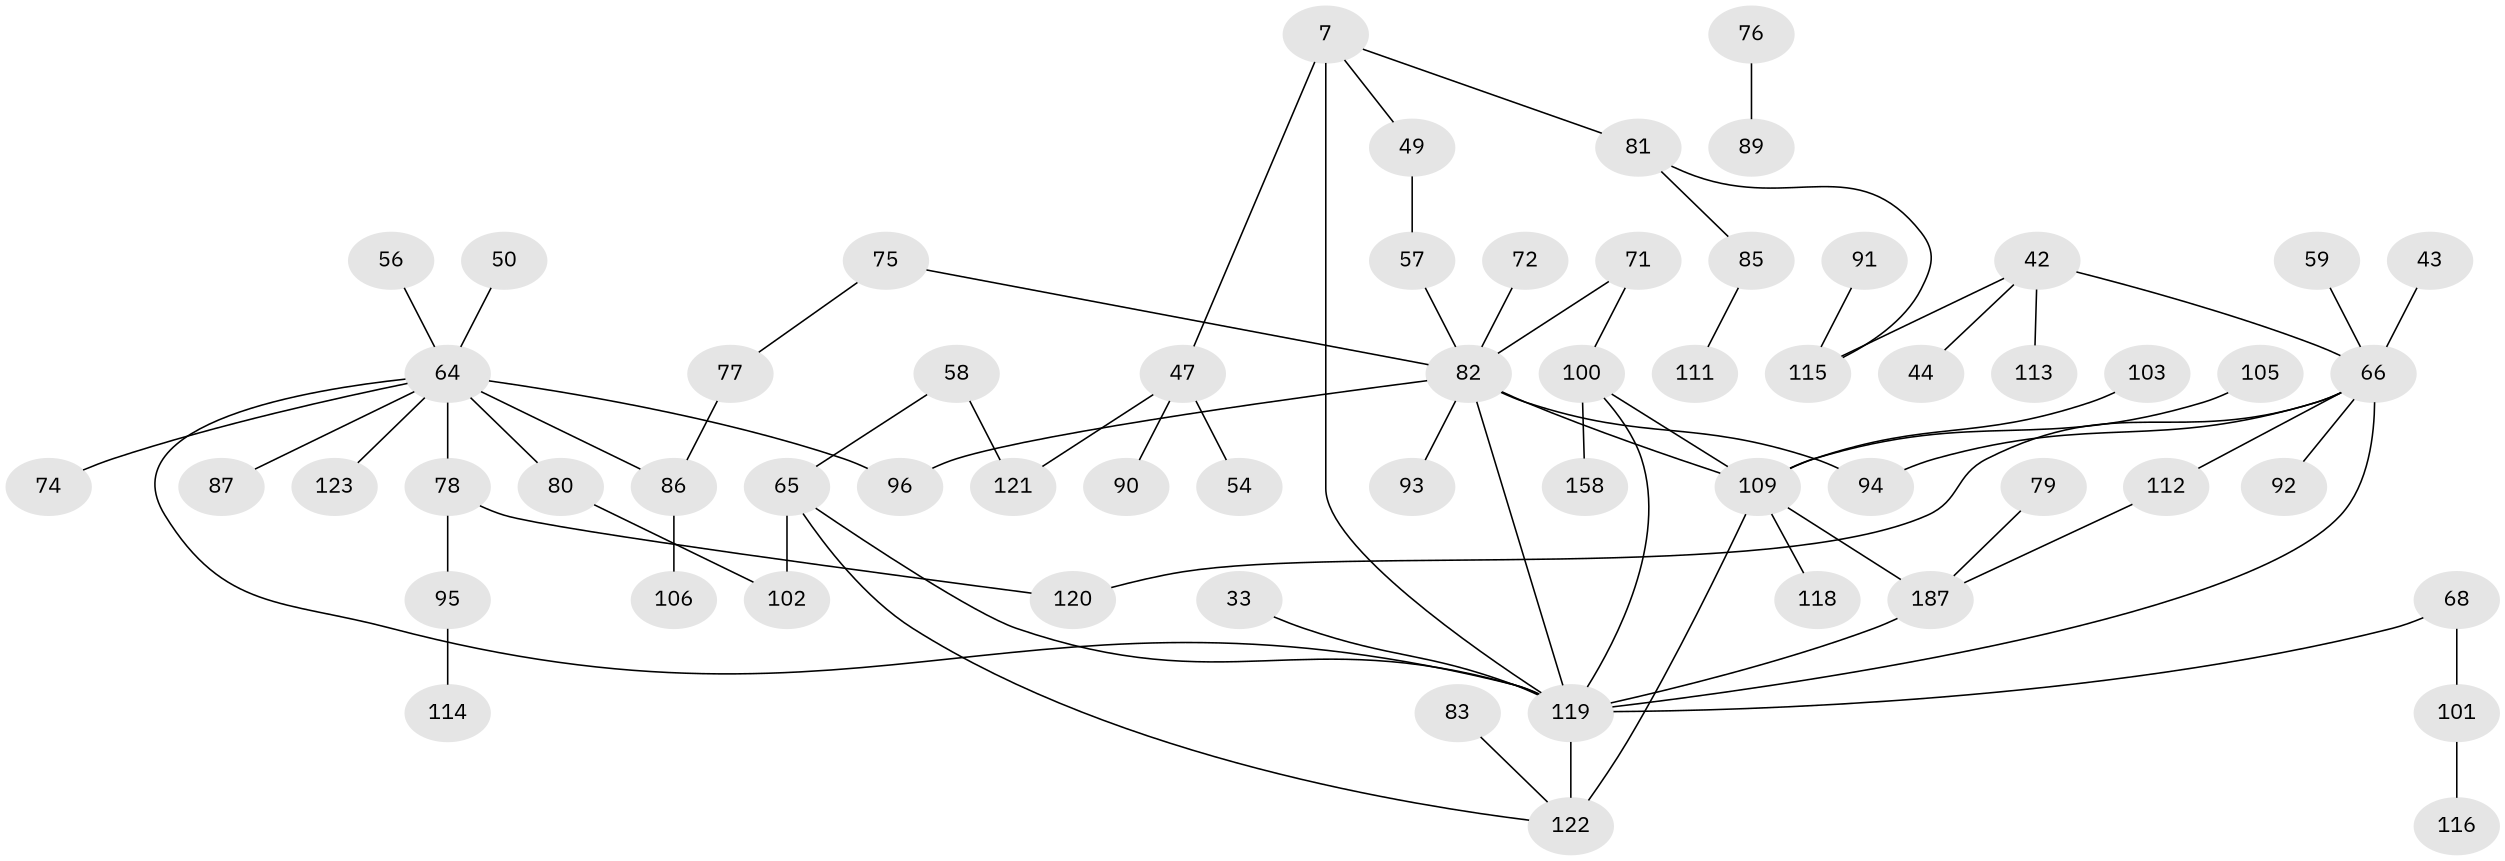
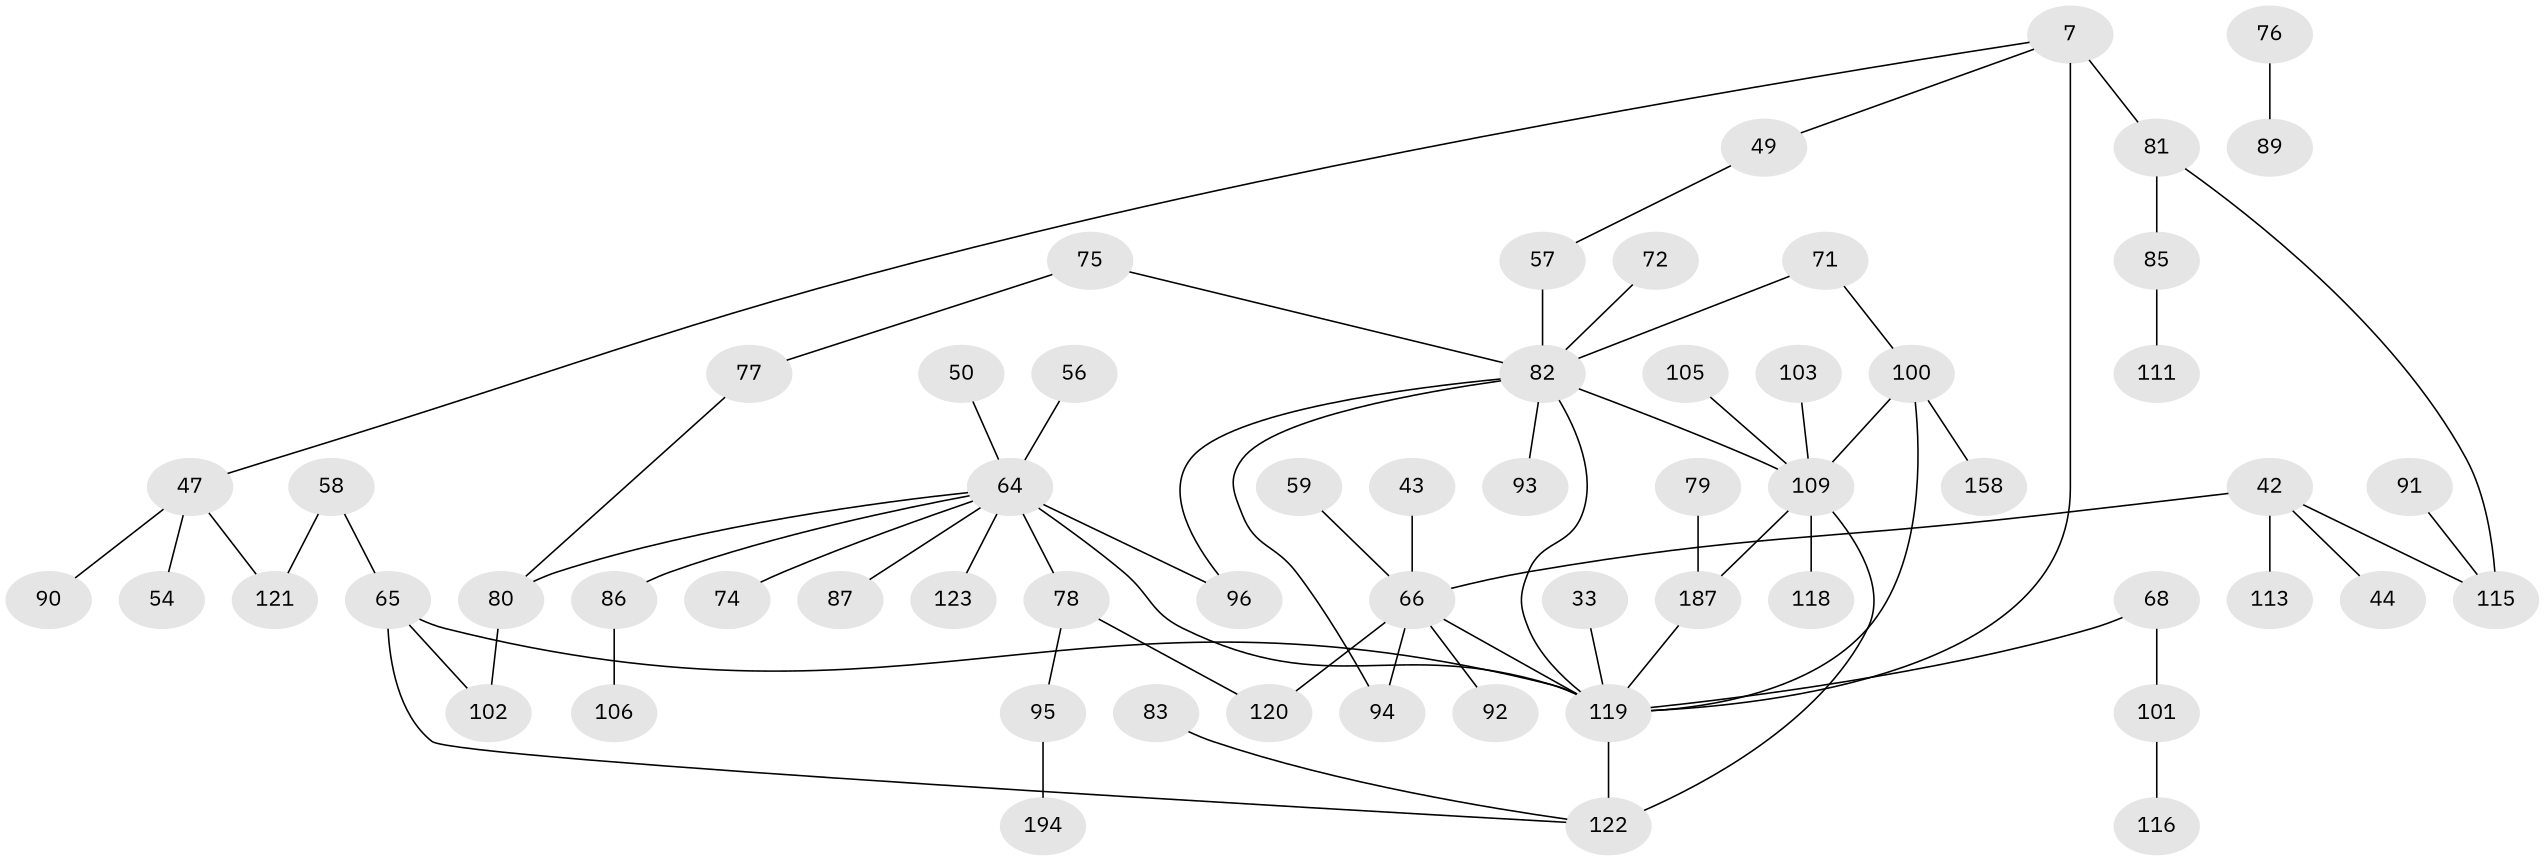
(702, 430) -> (625, 487)
(2166, 487) -> none
(448, 713) -> (1043, 826)
